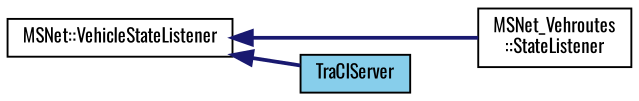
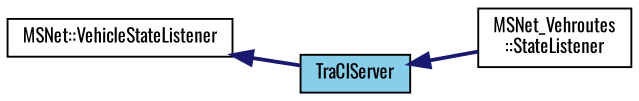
(365, 38) -> (453, 56)
